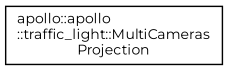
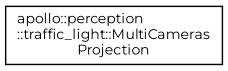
(114, 35) -> (114, 35)
